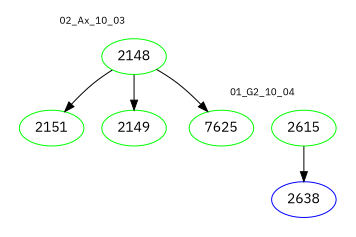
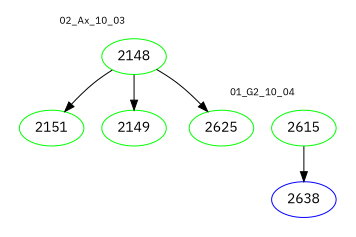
(221, 128) -> (221, 128)
